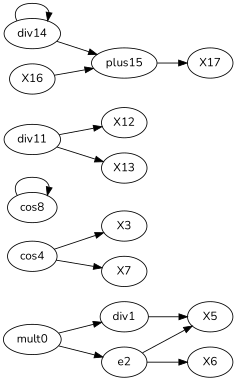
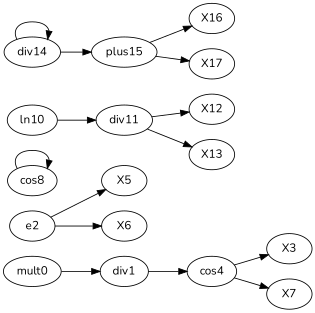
(70, 73) -> (167, 36)
none -> (32, 120)
(164, 317) -> (163, 271)
(77, 350) -> none
